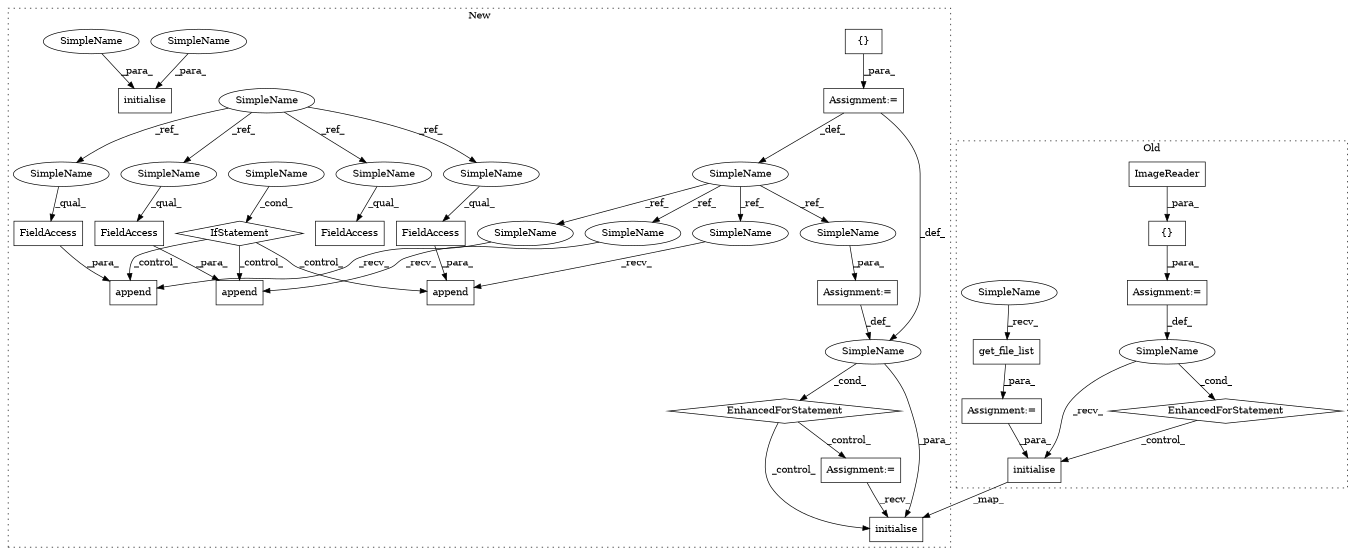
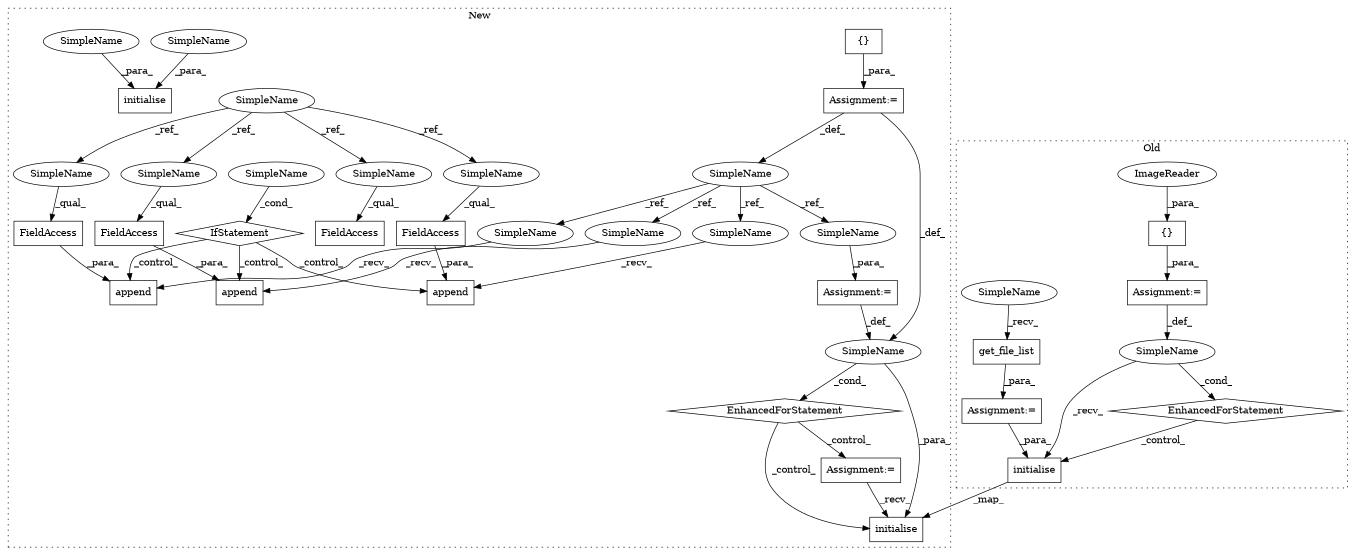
(1167, 174) -> (1167, 174)
